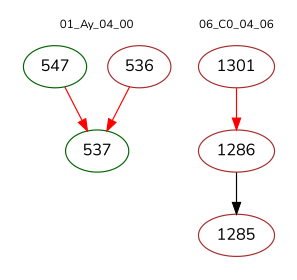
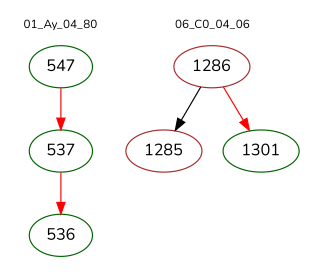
(97, 25) -> (61, 25)
(139, 67) -> (61, 235)
(237, 67) -> (261, 151)
(237, 103) -> (233, 104)
(121, 104) -> (61, 187)
